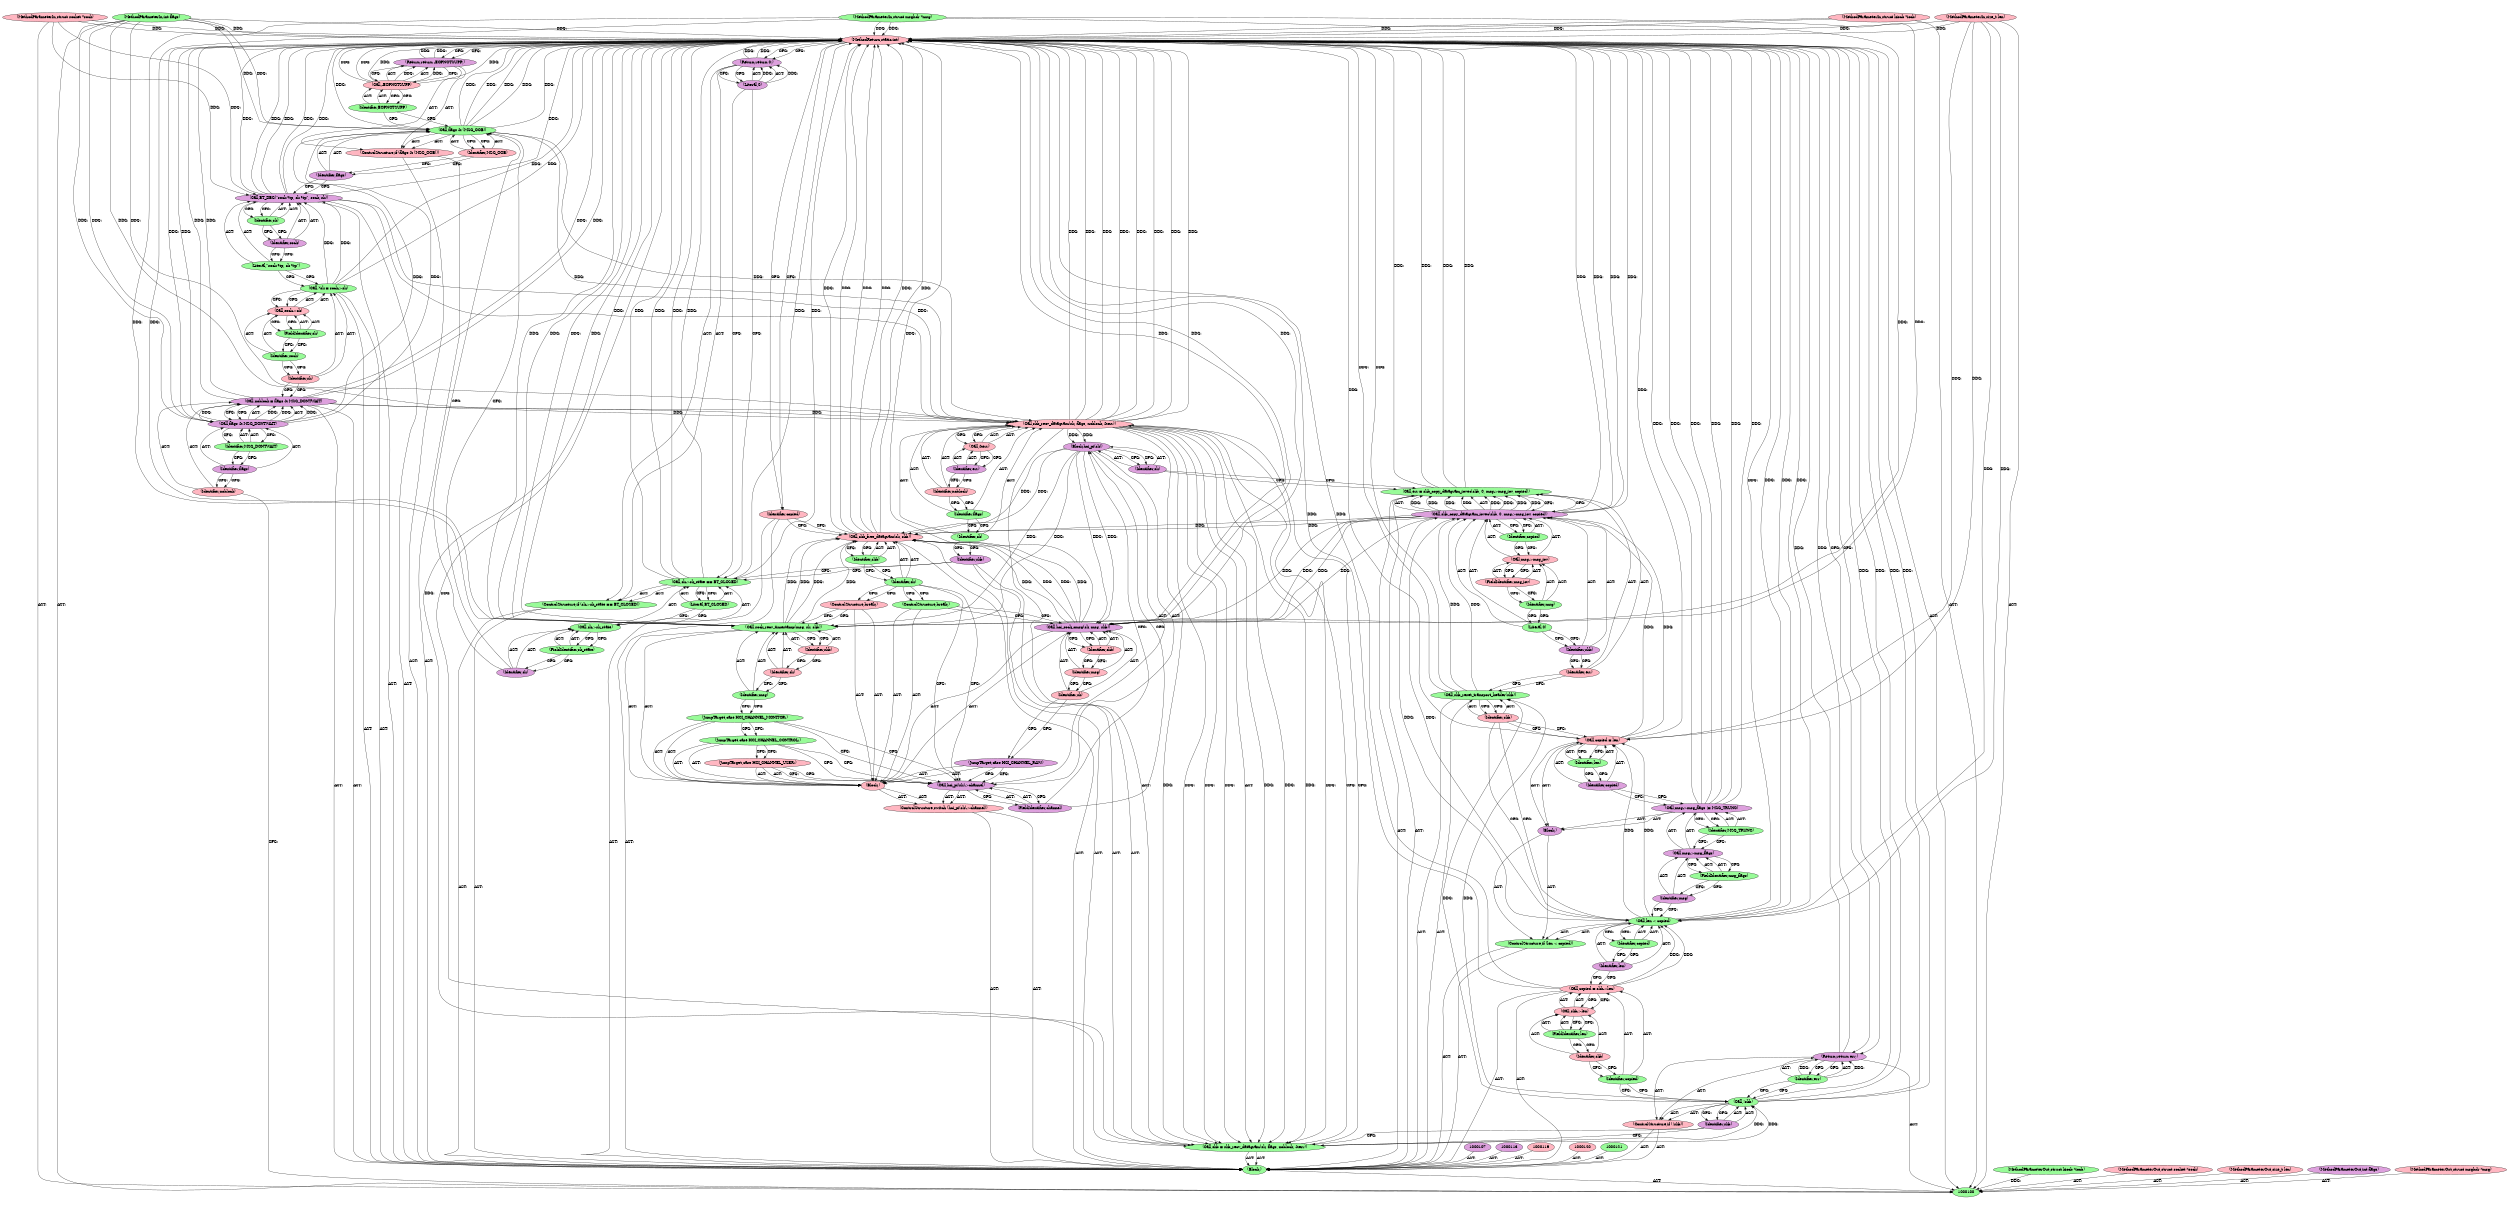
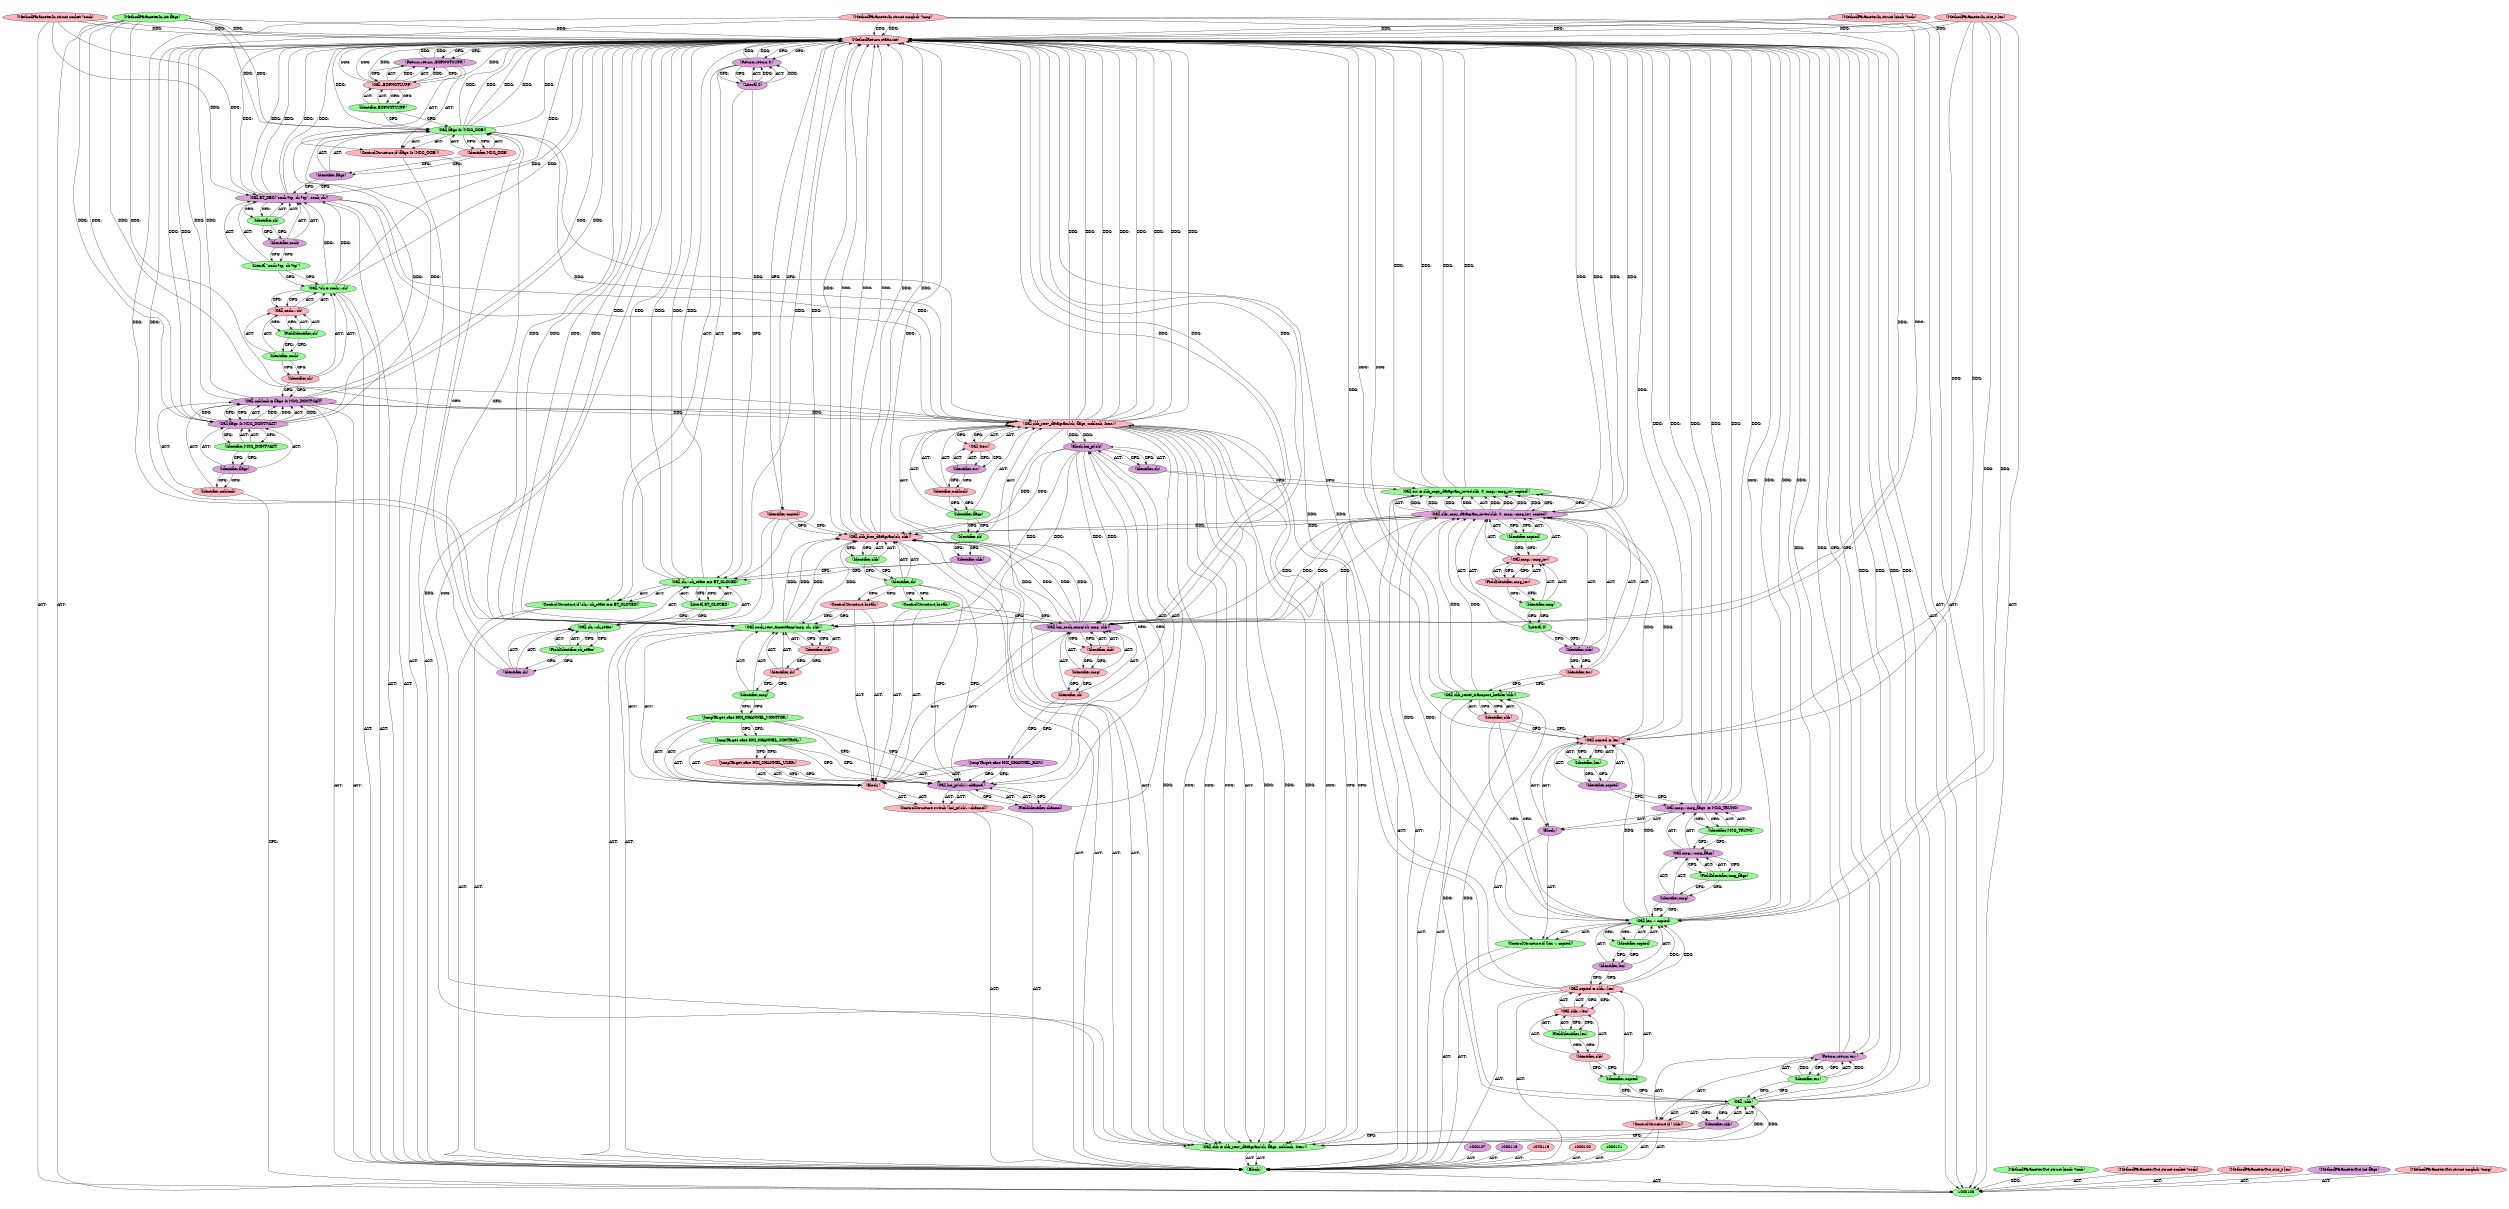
(892, 17) -> (892, 17)
(1910, 1121) -> (1930, 120)
(1541, 1147) -> (1541, 1147)
